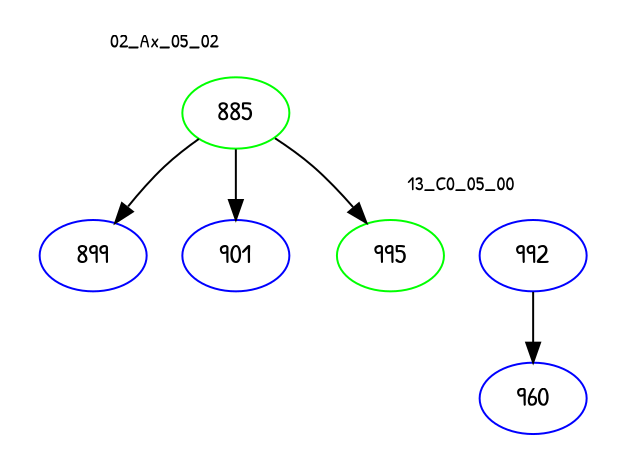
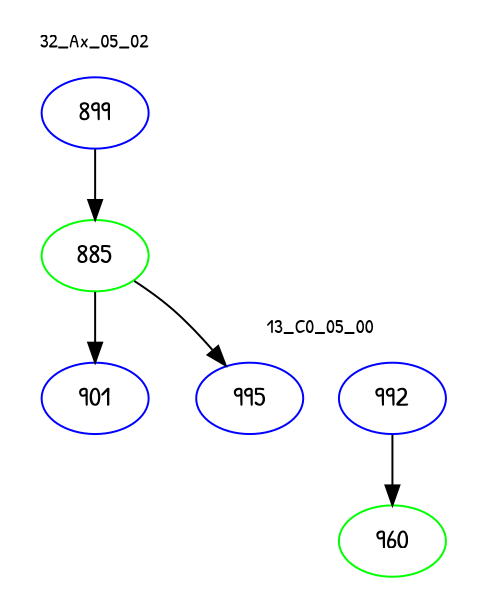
(165, 43) -> (94, 43)
(161, 170) -> (95, 175)
(390, 256) -> (250, 398)
(533, 398) -> (392, 541)
